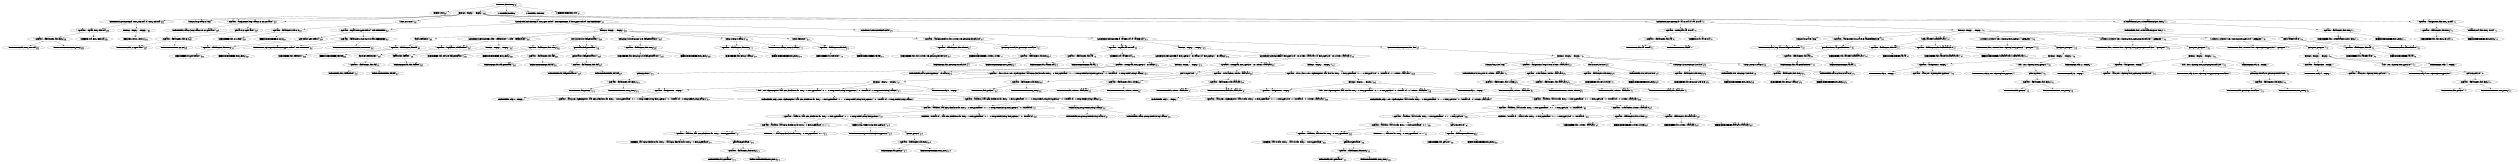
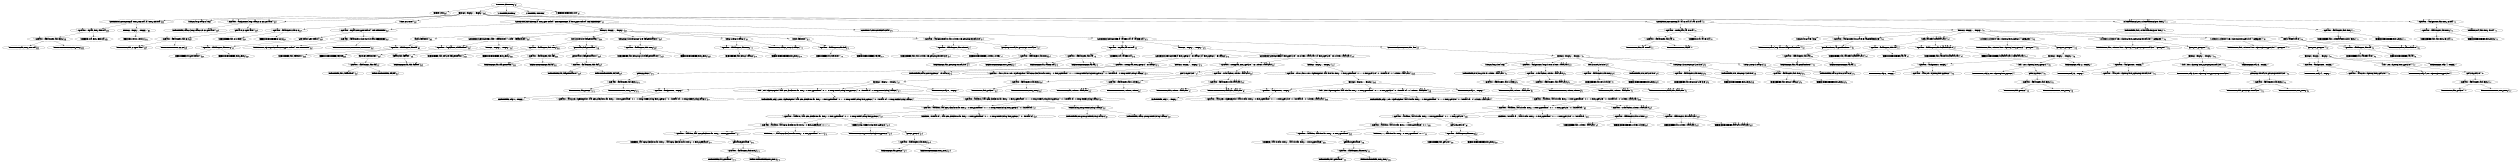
(1121, 43) -> (1123, 44)
